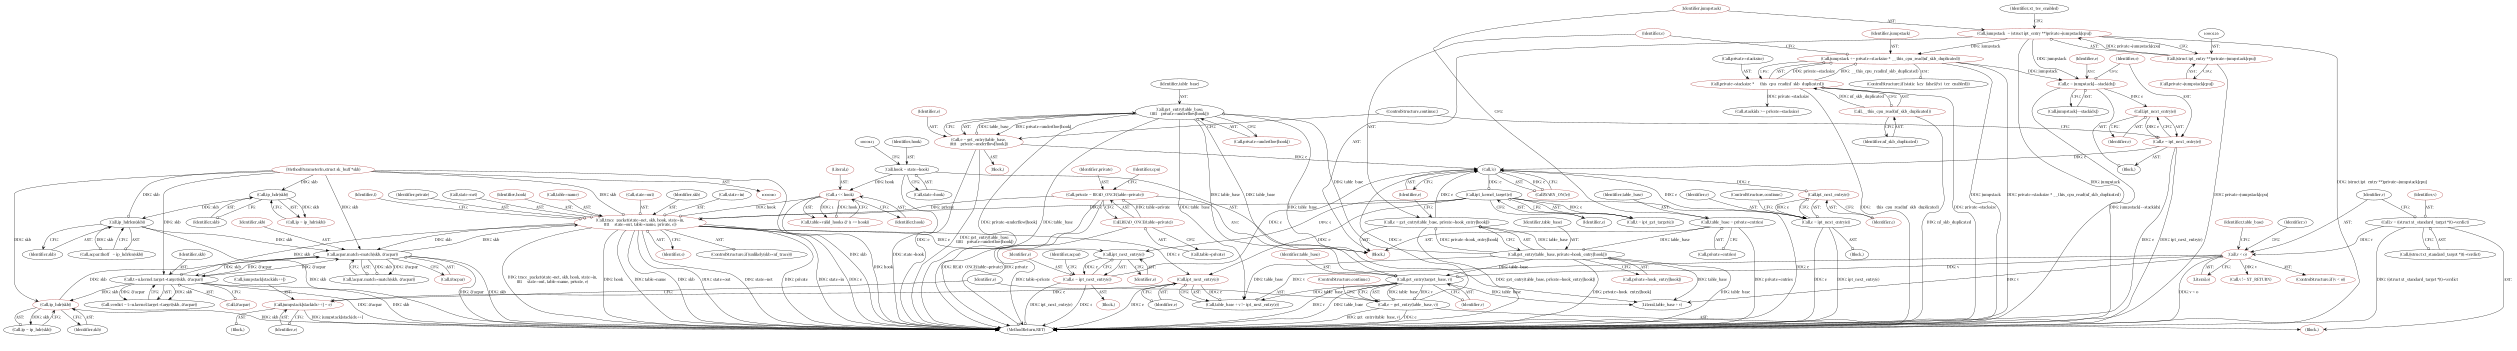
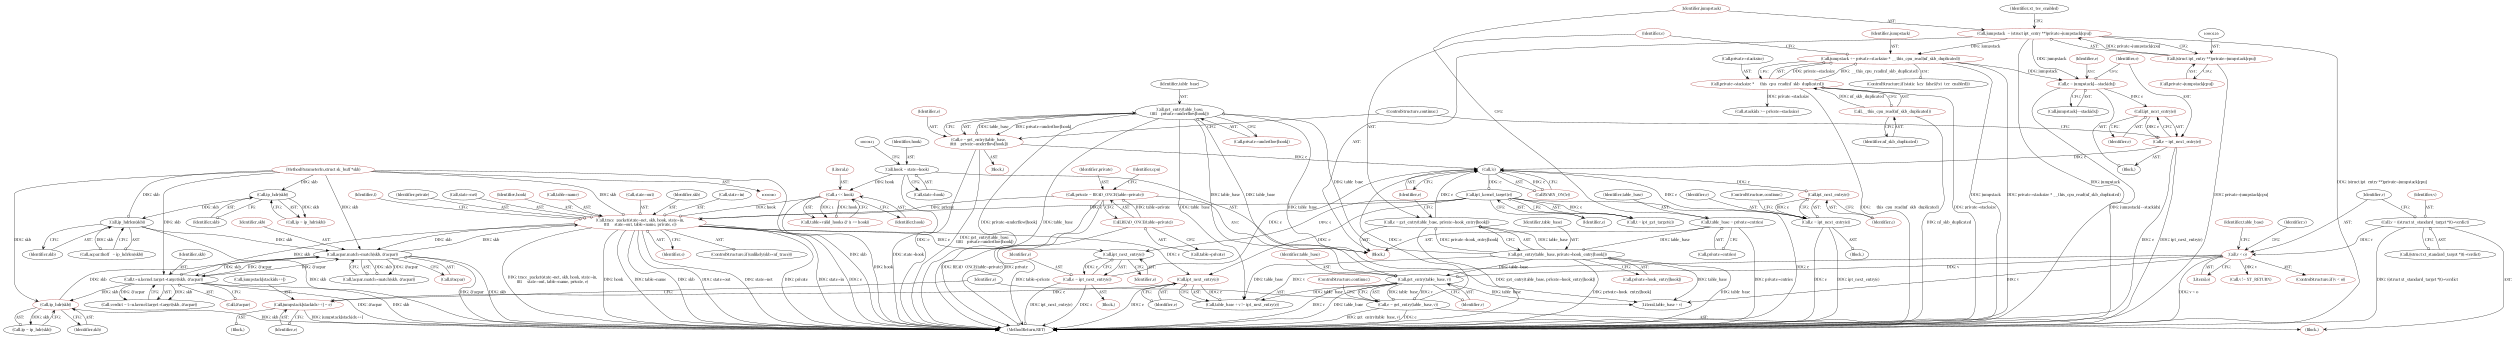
(1065, 255) -> none
(1425, 280) -> (1425, 280)
